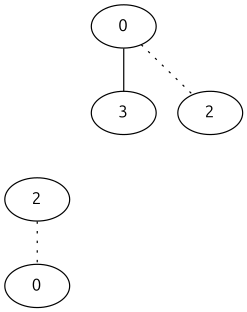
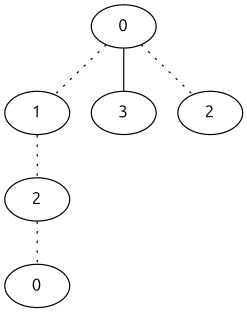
none -> (37, 113)
